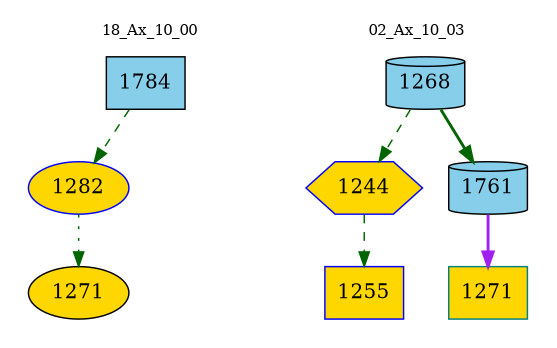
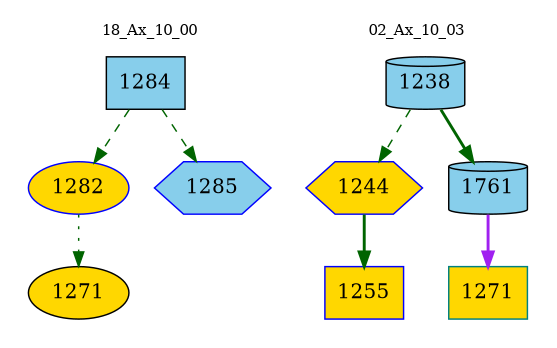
(146, 83) -> (146, 83)
(425, 83) -> (425, 83)
none -> (213, 188)
(364, 233) -> (364, 233)
